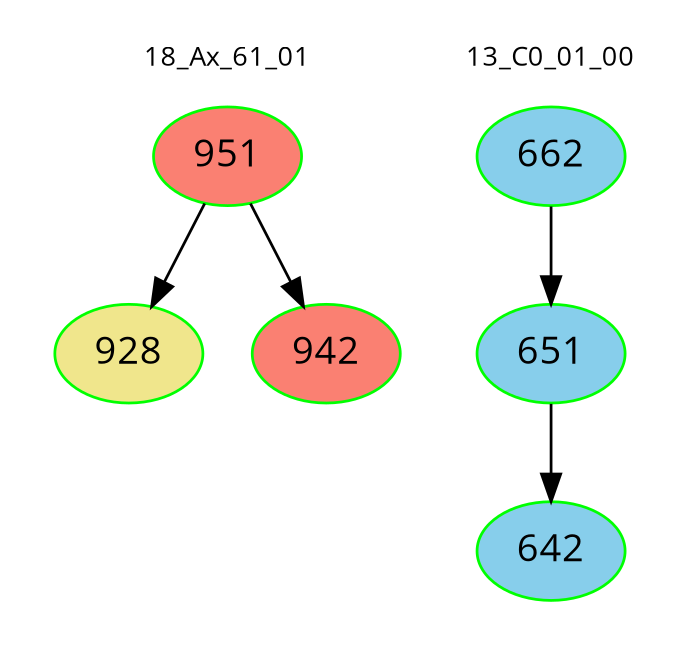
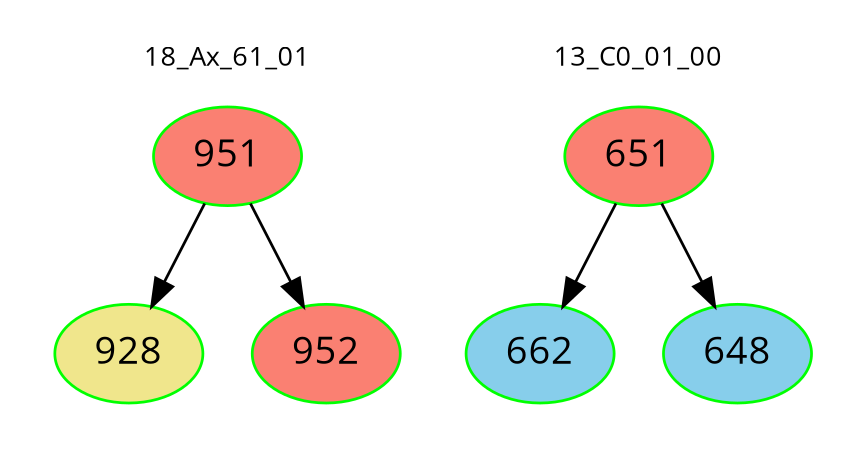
(551, 242) -> (596, 243)
(326, 354) -> (326, 354)
(551, 354) -> (639, 156)
(551, 551) -> (738, 354)
